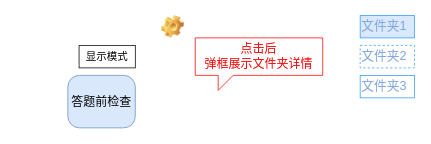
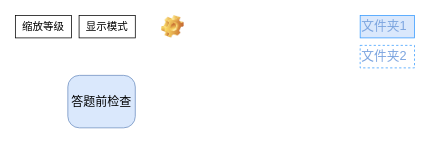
none -> (44, 27)
(107, 57) -> (107, 27)
(259, 64) -> none
(388, 87) -> none
